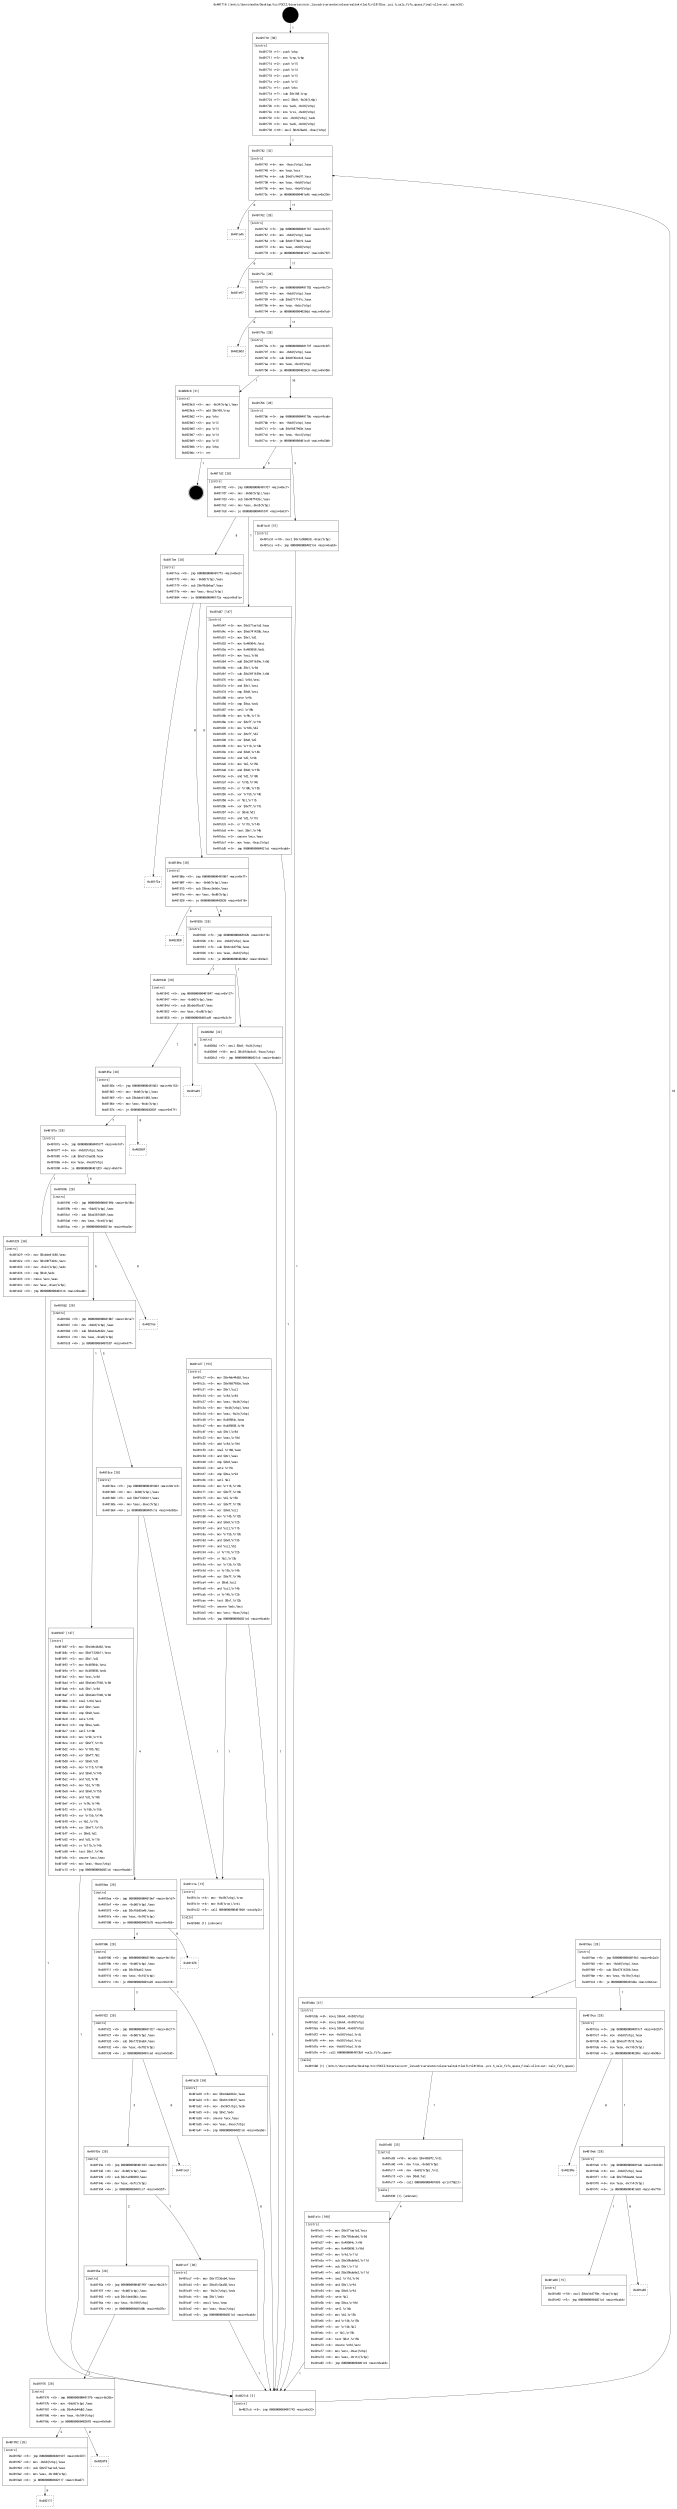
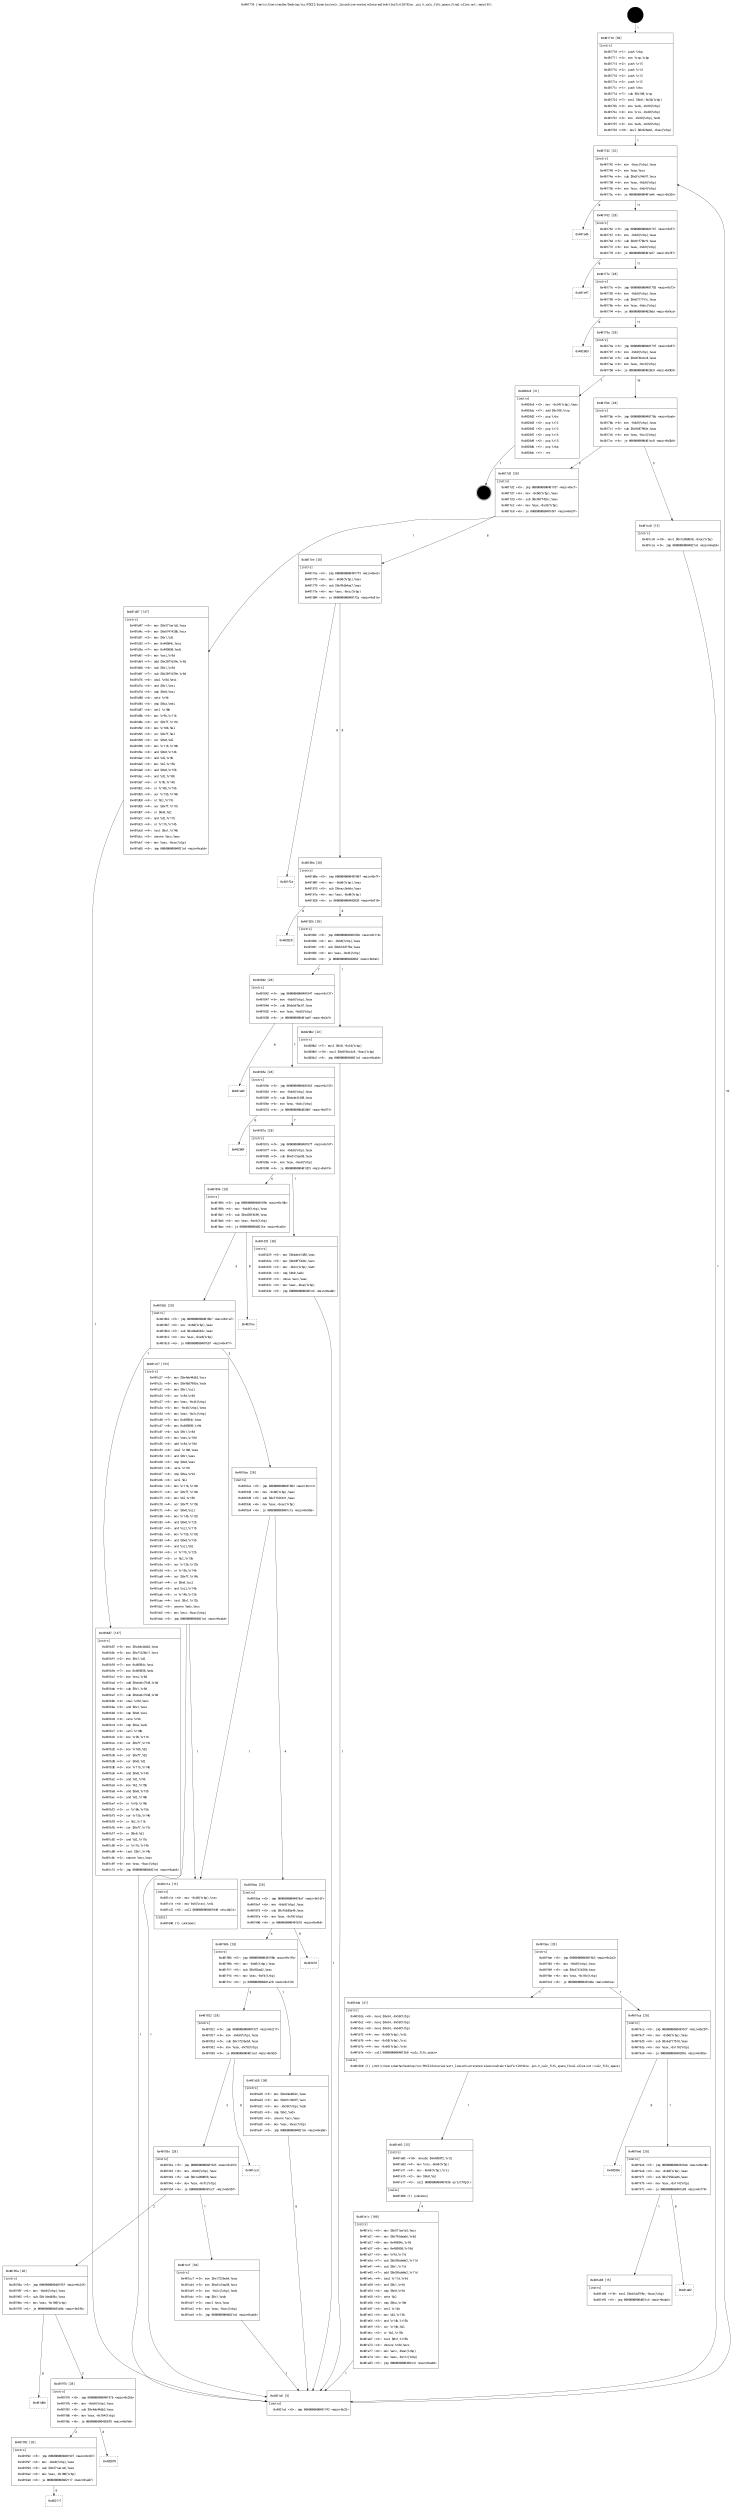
none -> (38, 2403)
